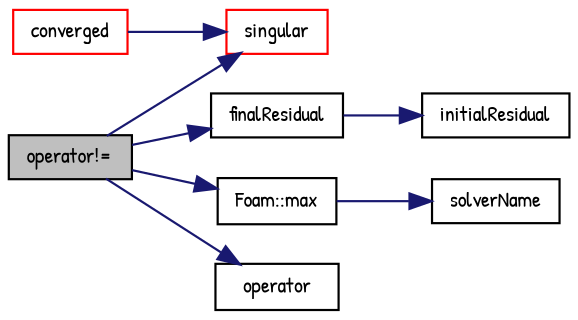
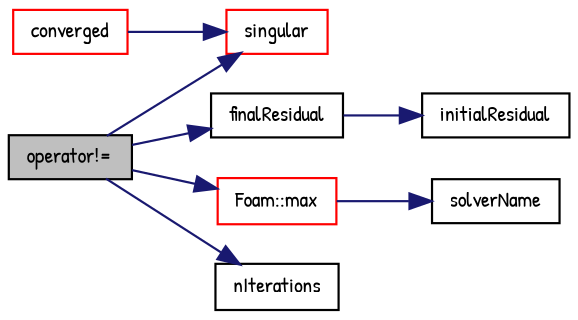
(277, 201) -> (277, 201)
(277, 287) -> (277, 287)
